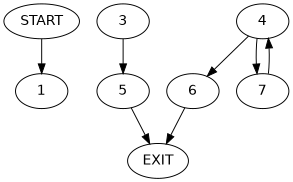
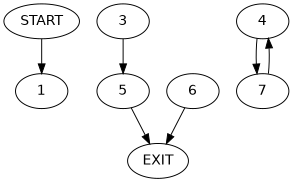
(231, 53) -> none
